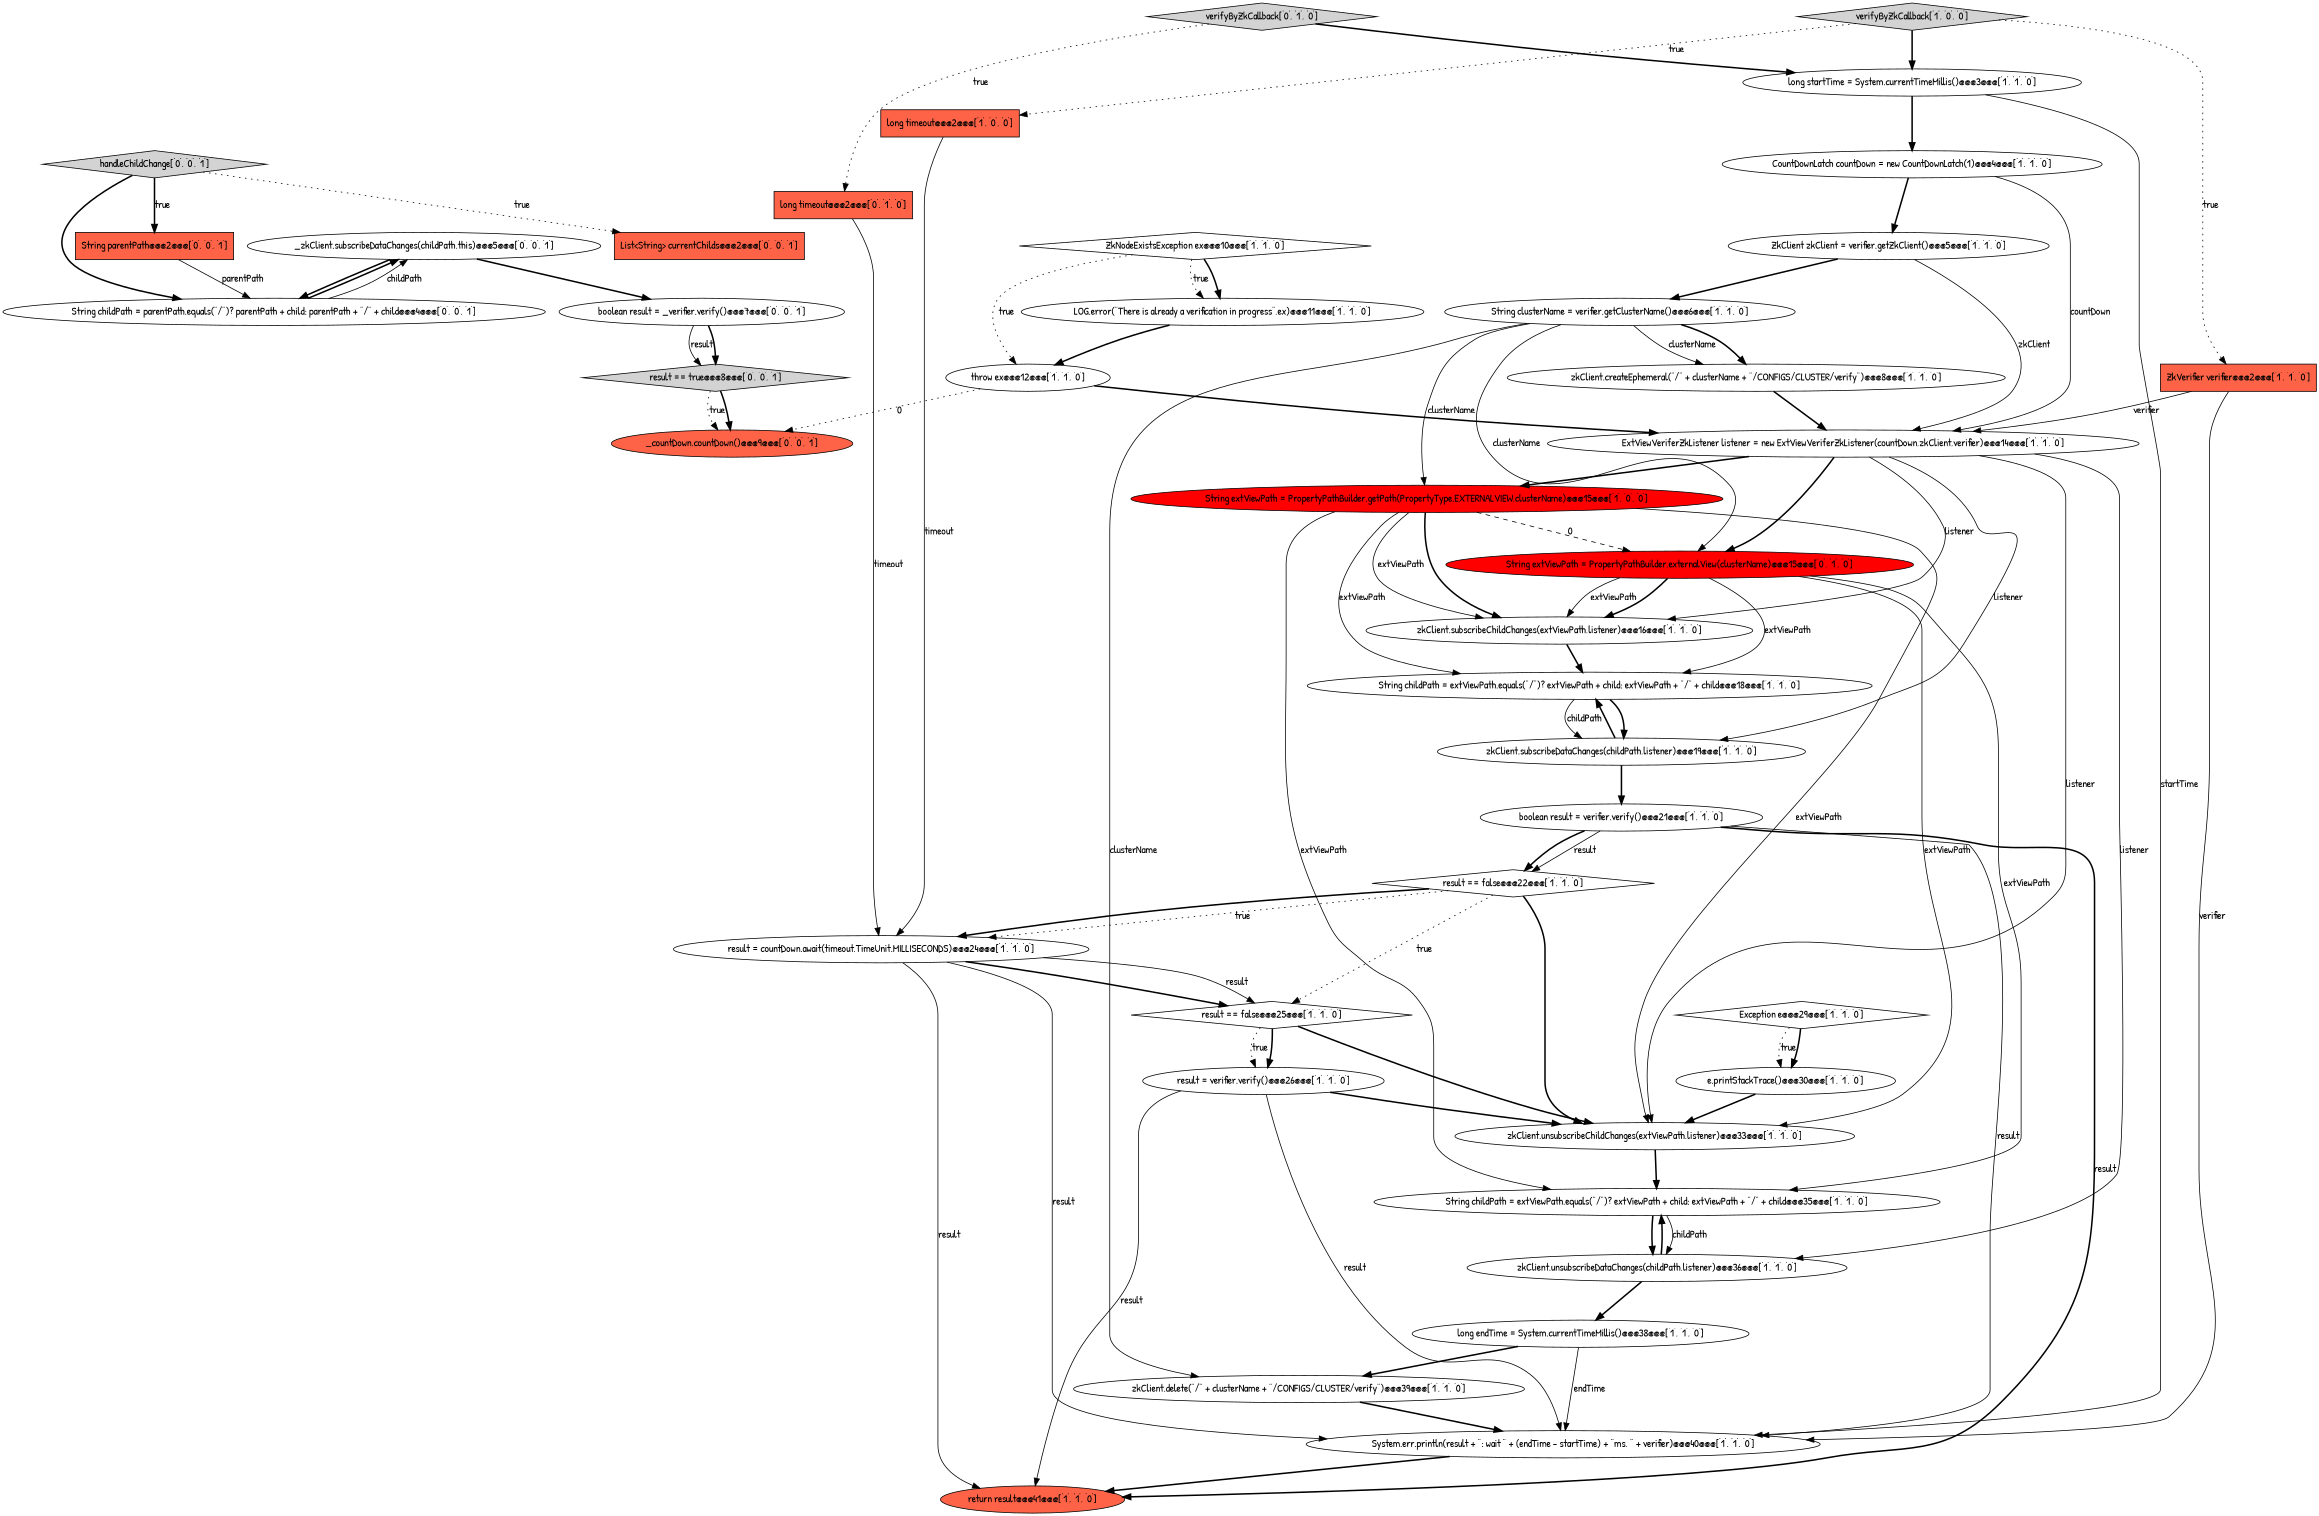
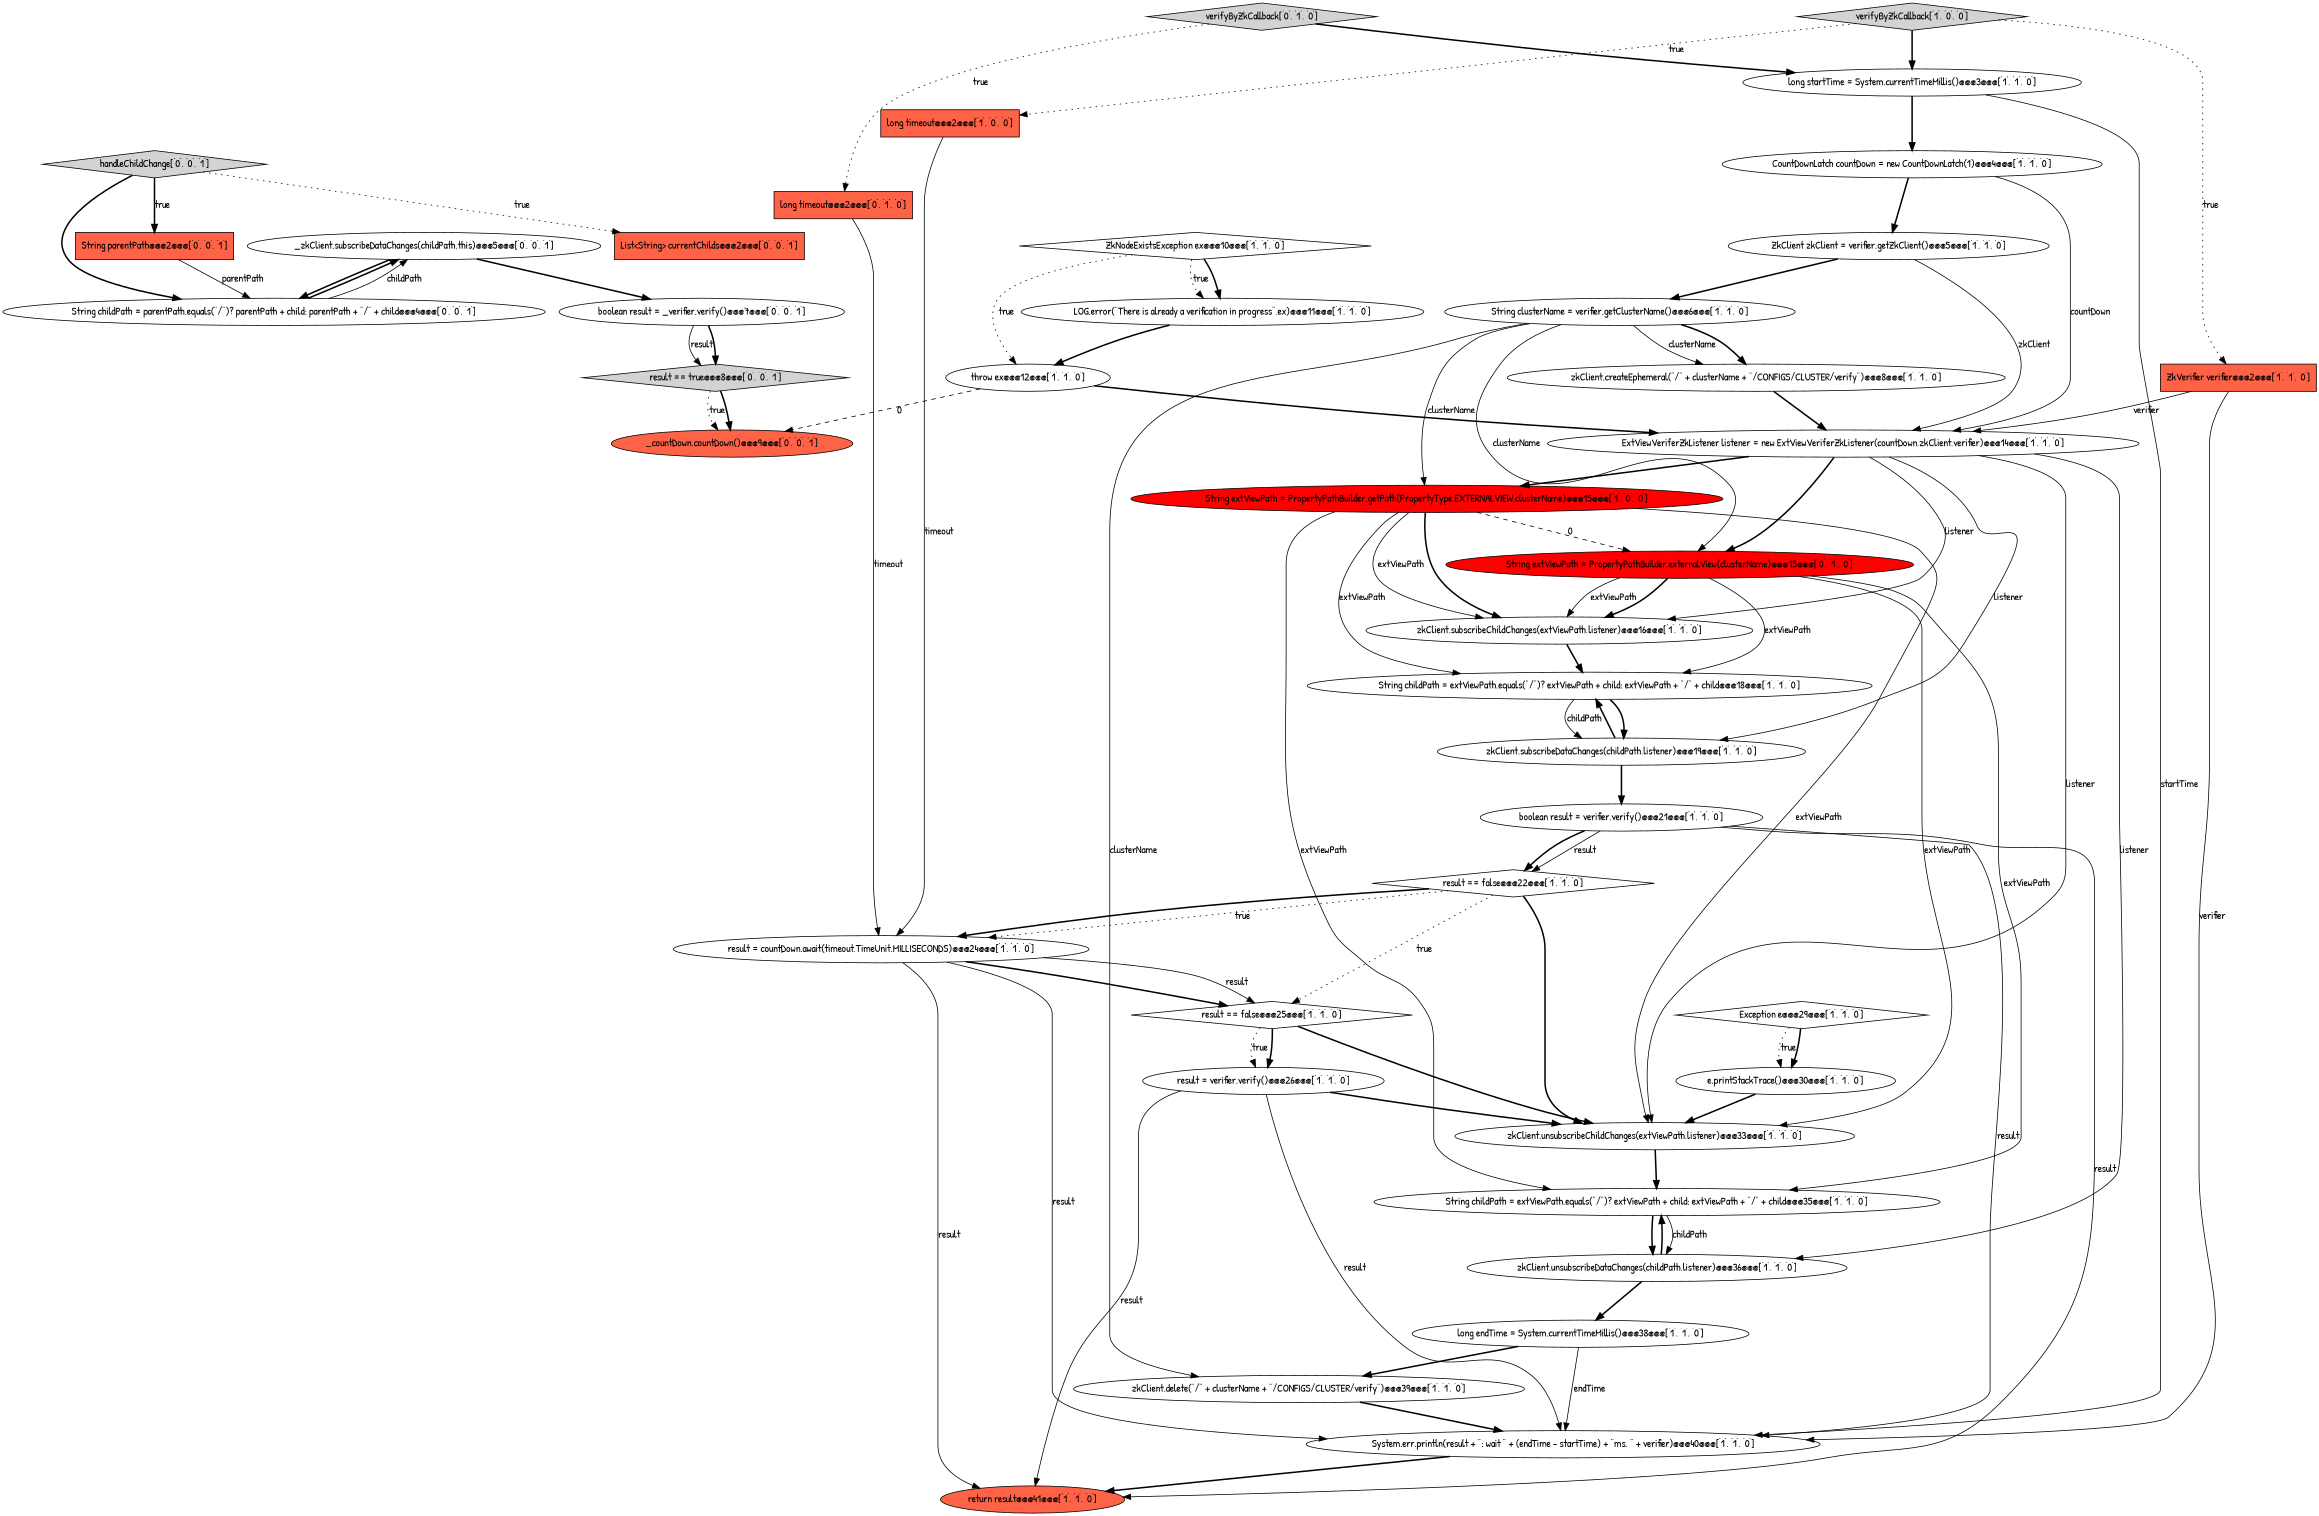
(886, 409) -> (886, 409)
(2020, 1381) -> (2020, 1381)
